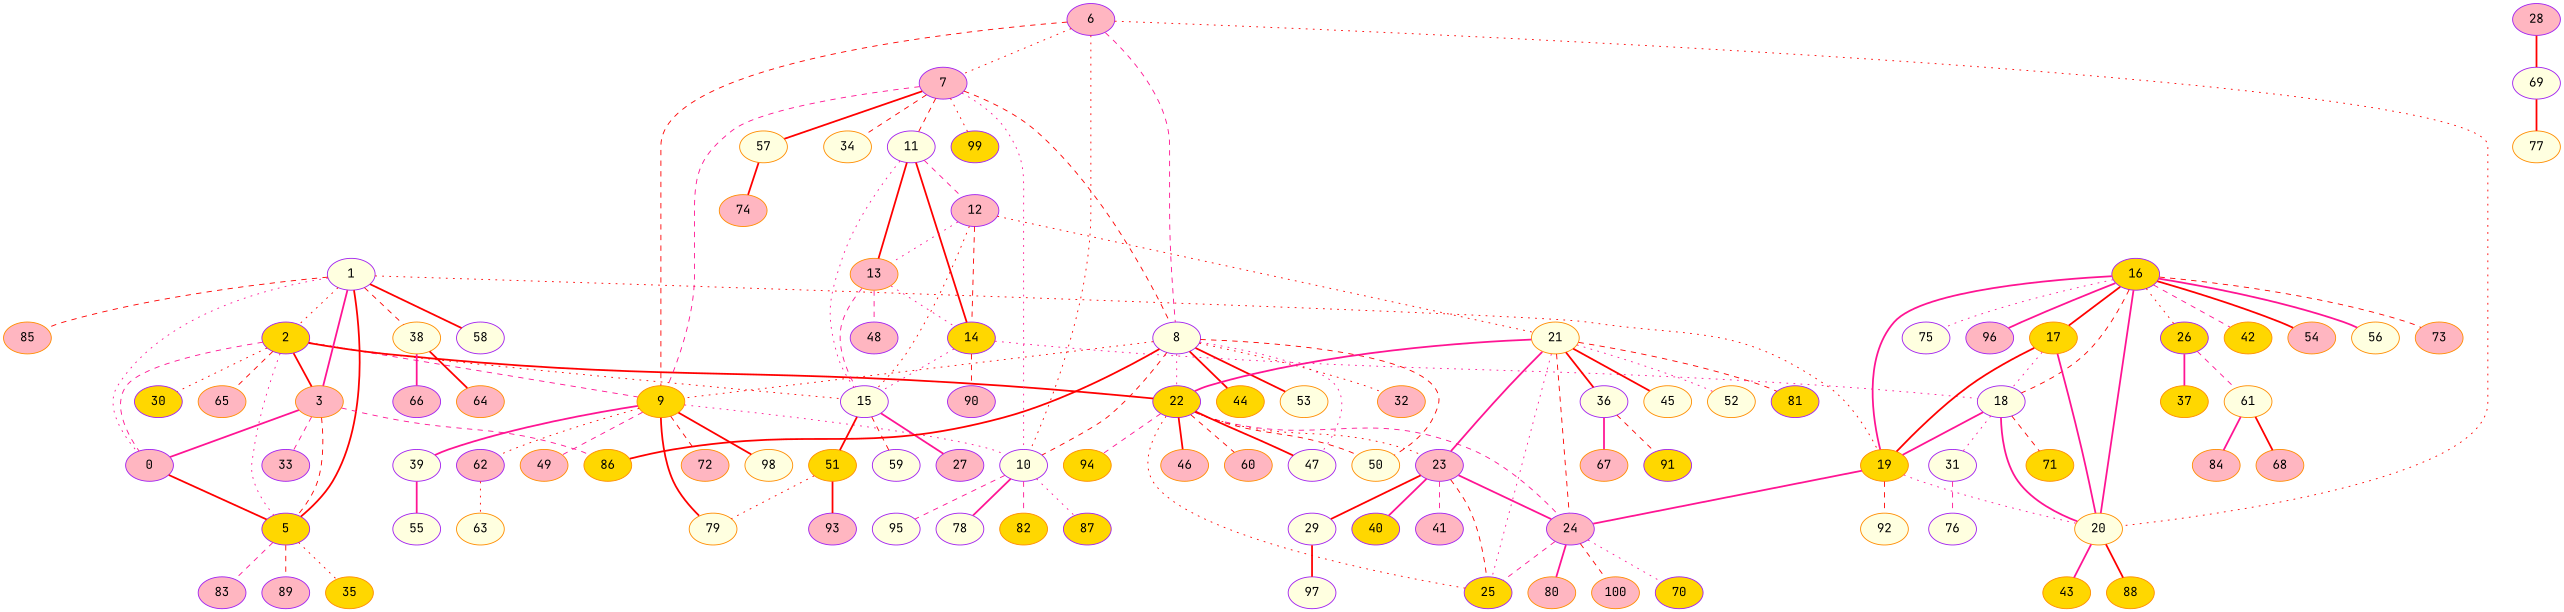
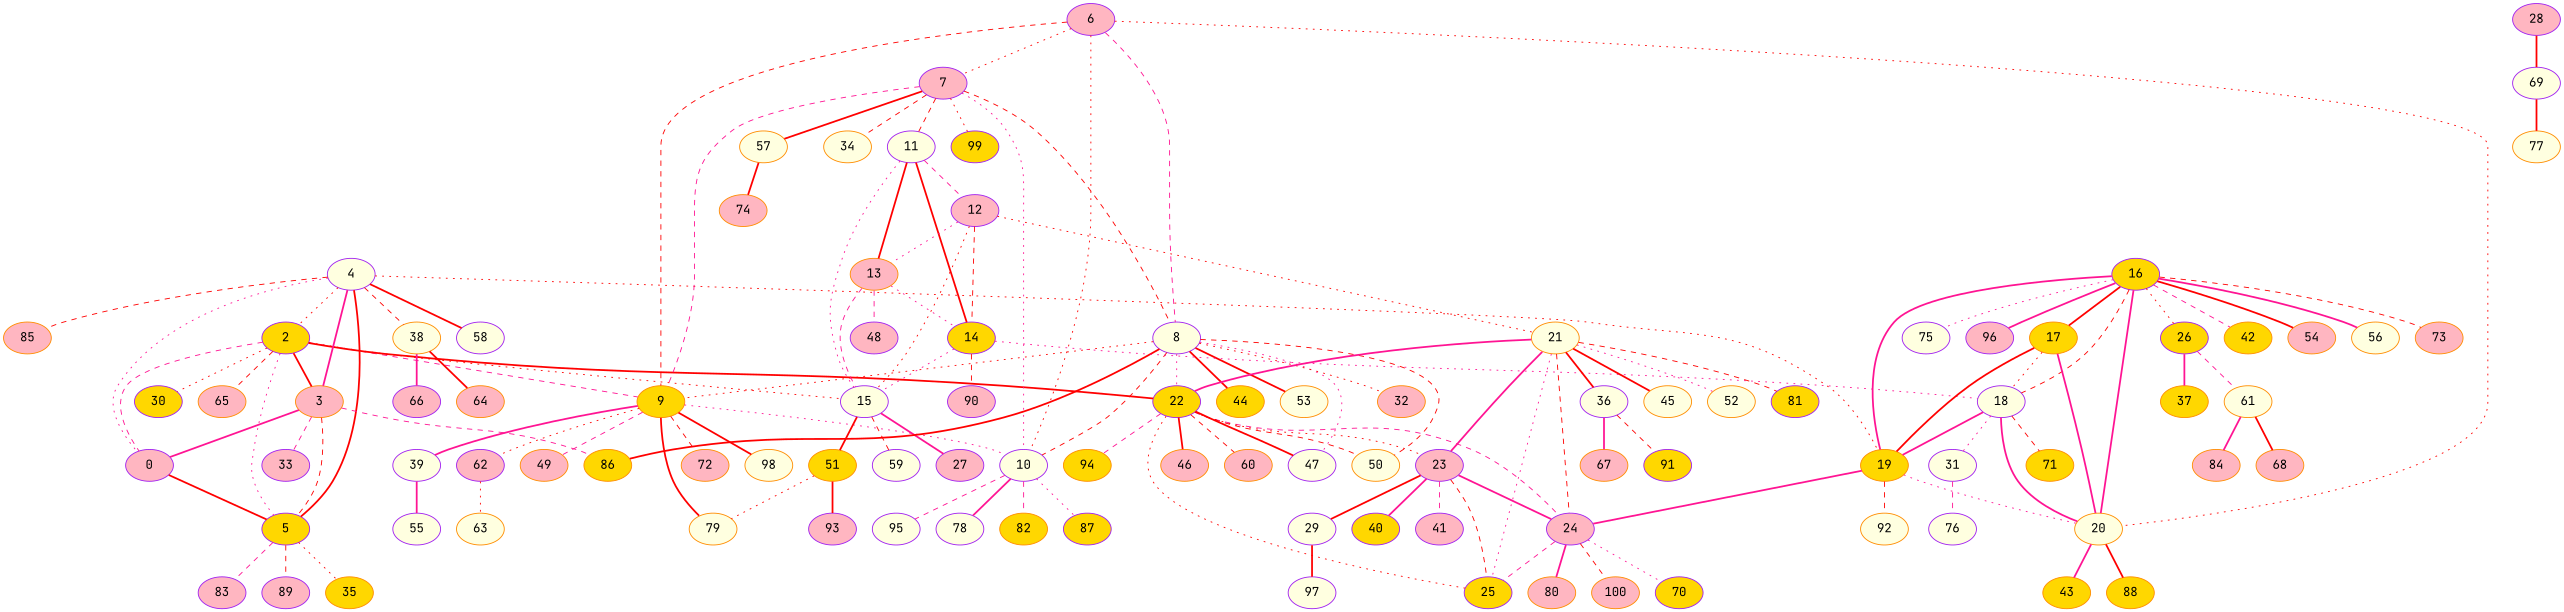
(351, 274) -> (351, 274)
(2027, 370) -> (2027, 370)
